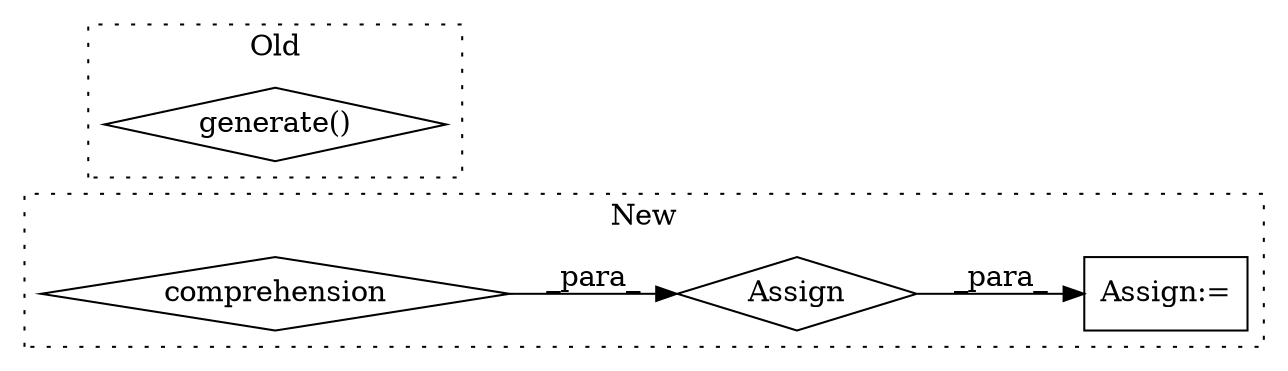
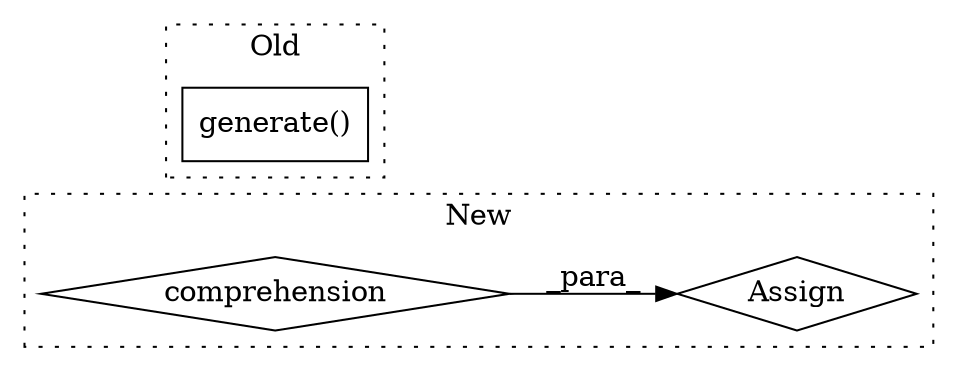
(275, 124) -> (275, 124)
(1166, 294) -> none
